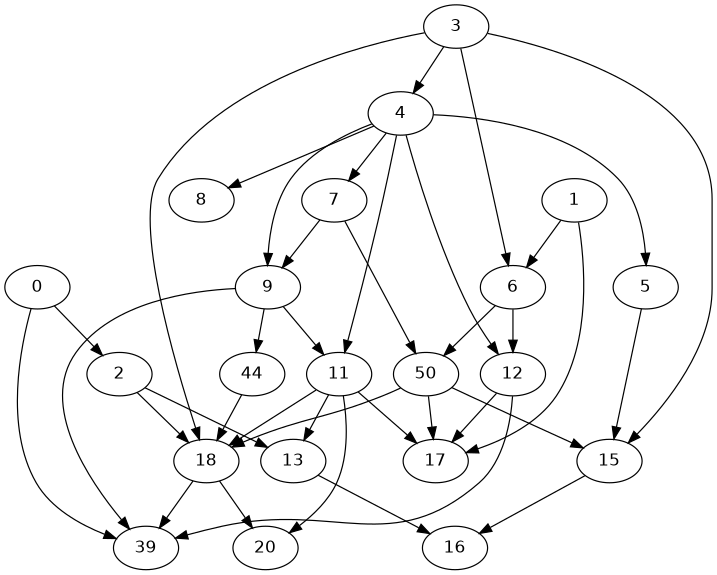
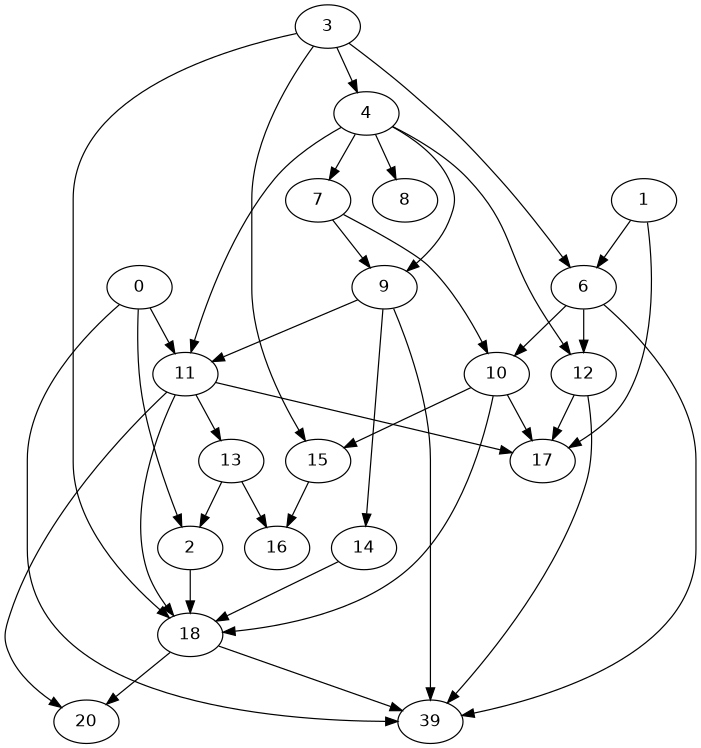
(646, 287) -> none
none -> (160, 325)
(252, 374) -> (364, 548)
(426, 374) -> (497, 374)
(201, 415) -> (214, 499)
none -> (694, 560)
